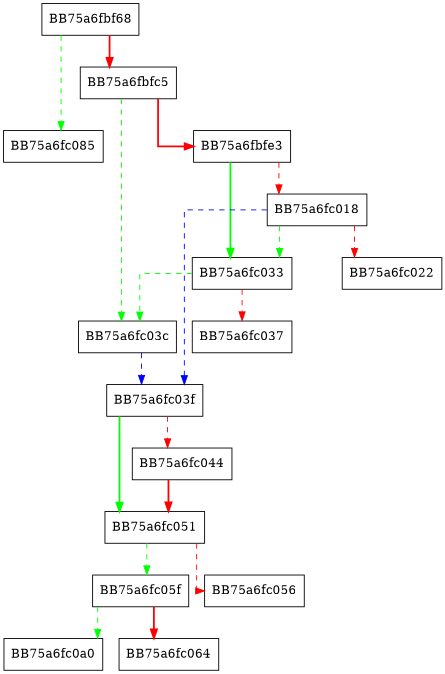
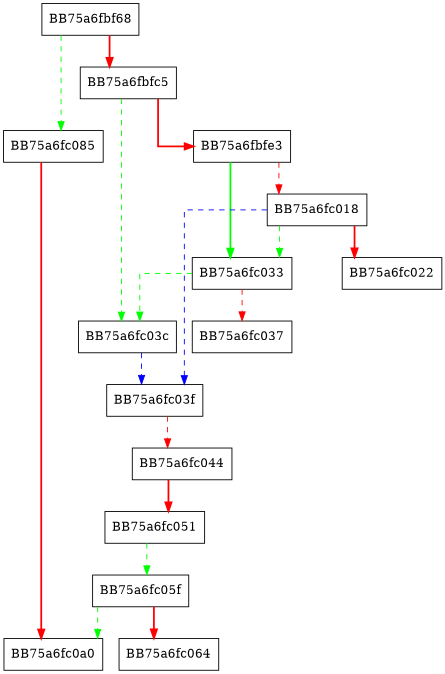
(355, 237) -> (355, 237)
none -> (41, 396)
(120, 460) -> none
(254, 591) -> none
